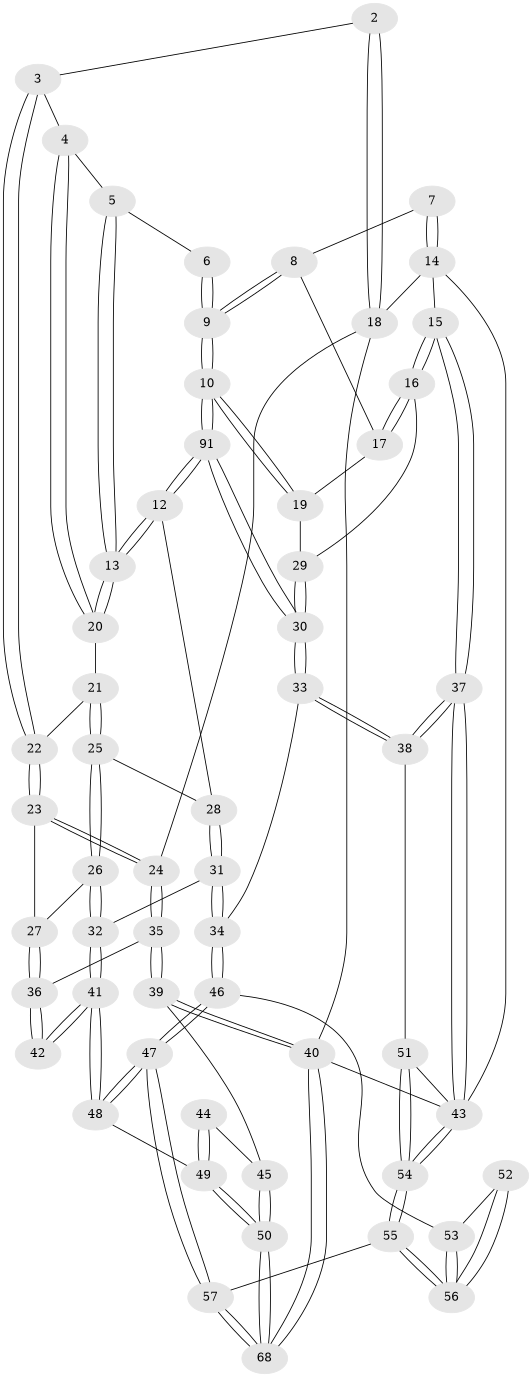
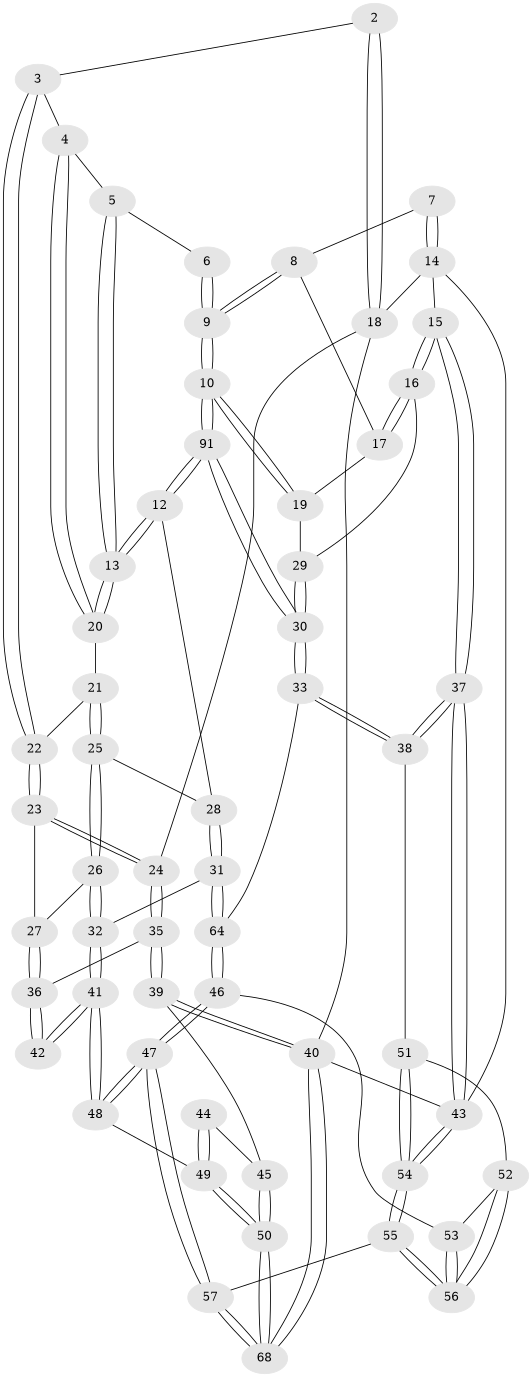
(217, 932) -> (217, 932)
(432, 1084) -> (486, 1095)
